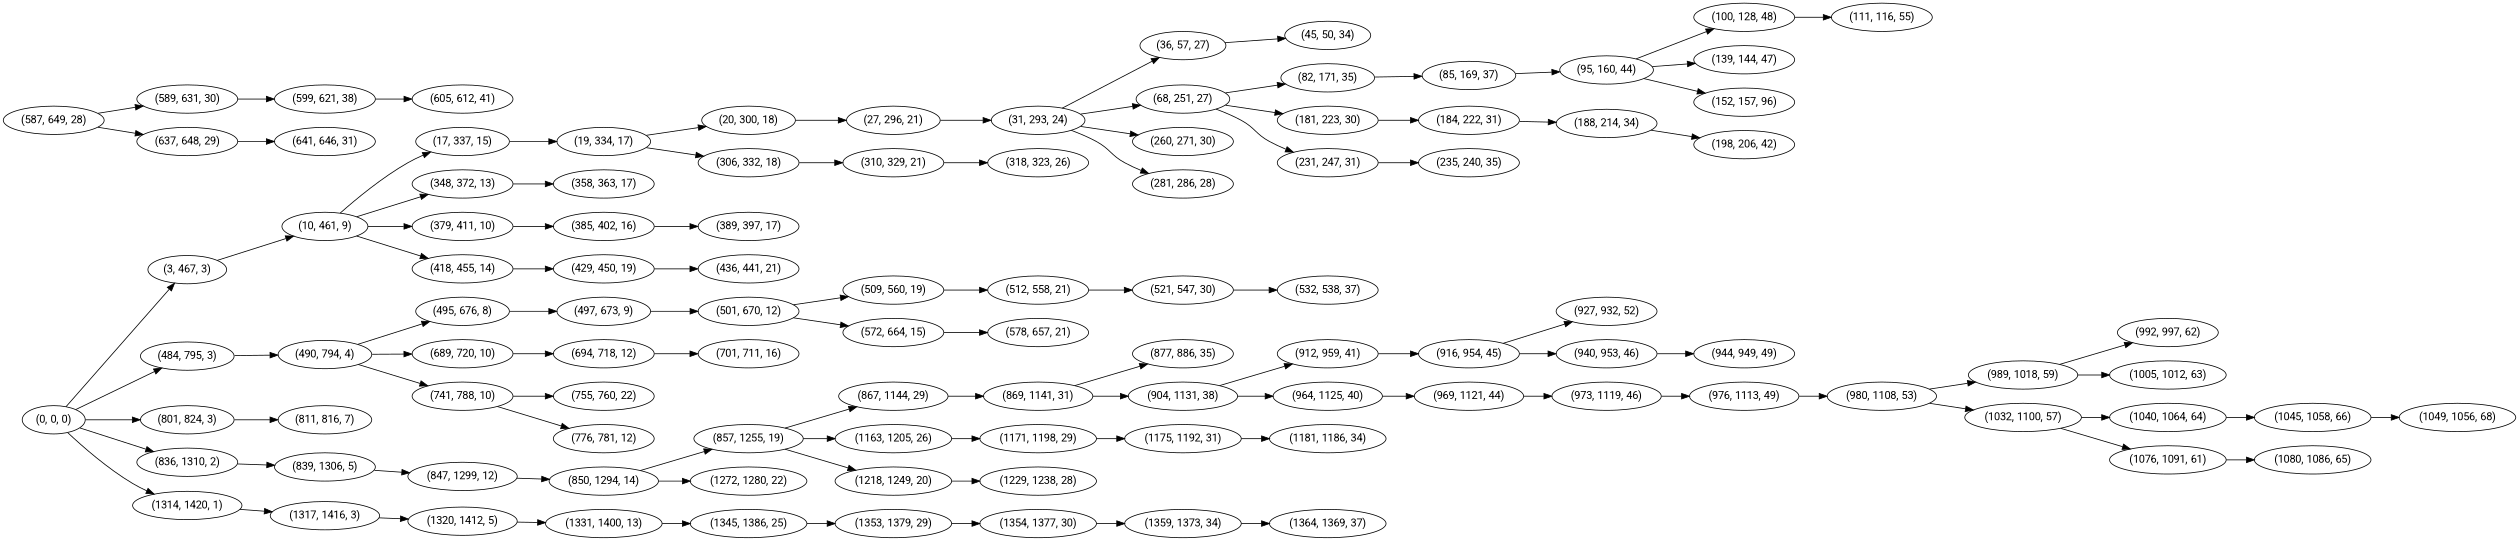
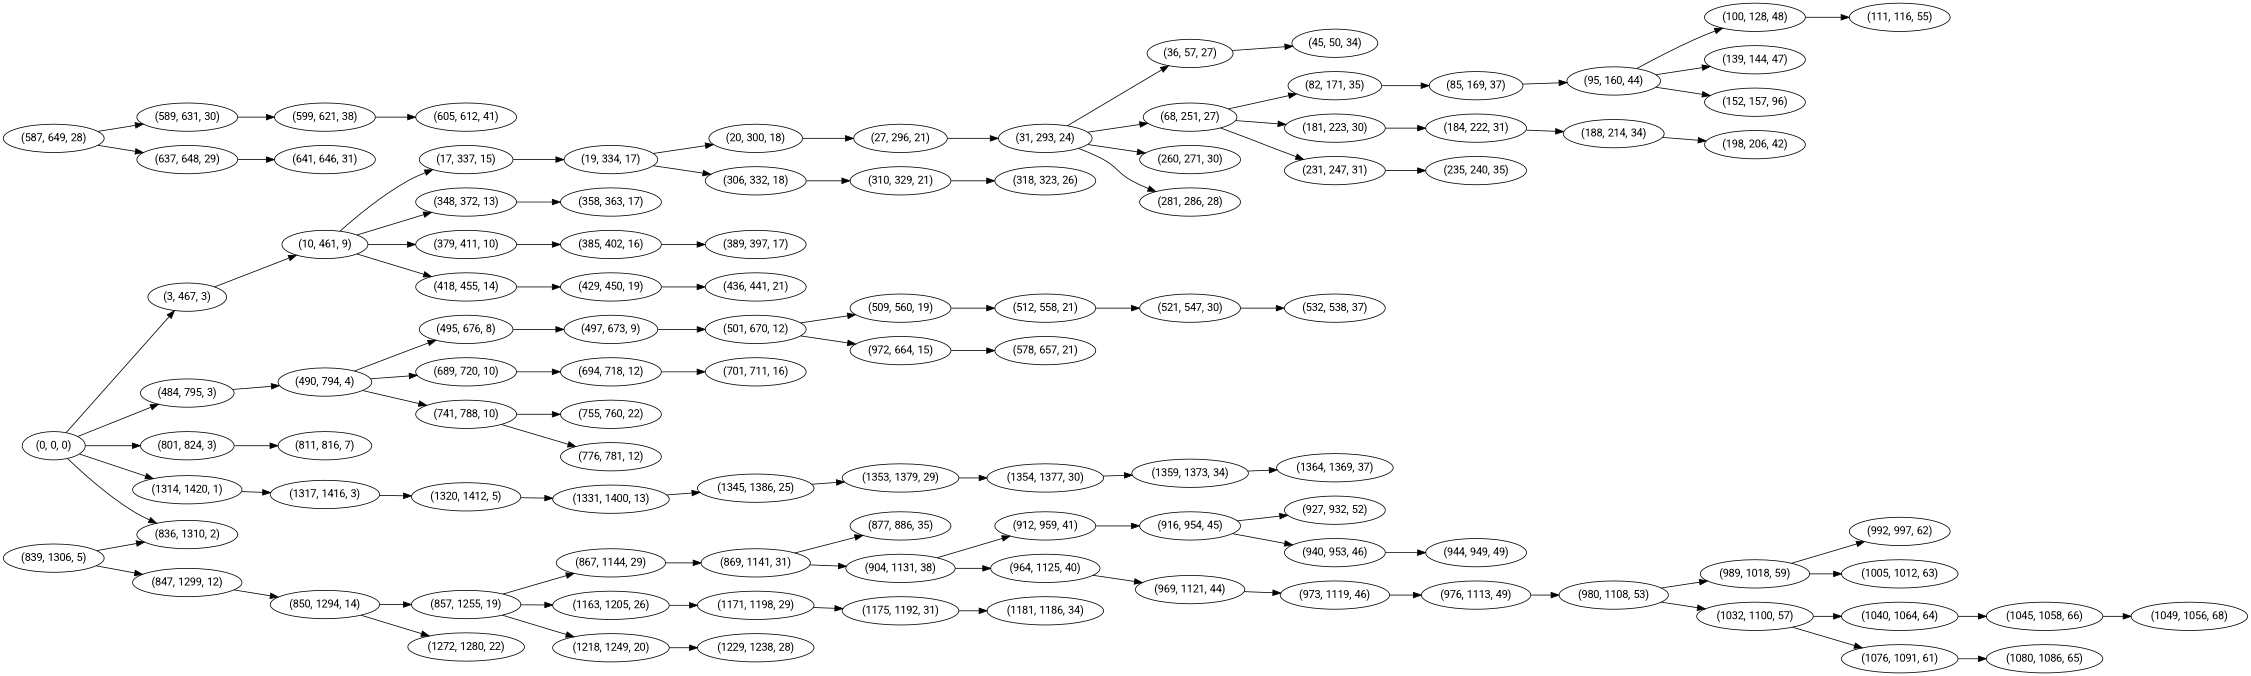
(893, 333) -> (900, 351)
(252, 464) -> (116, 547)
